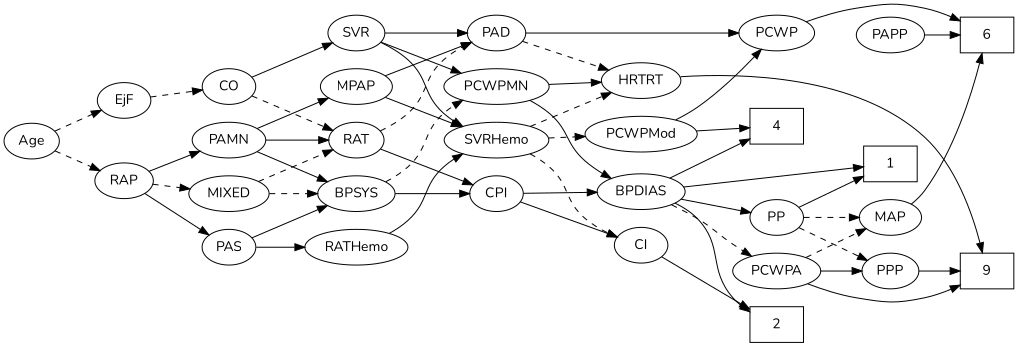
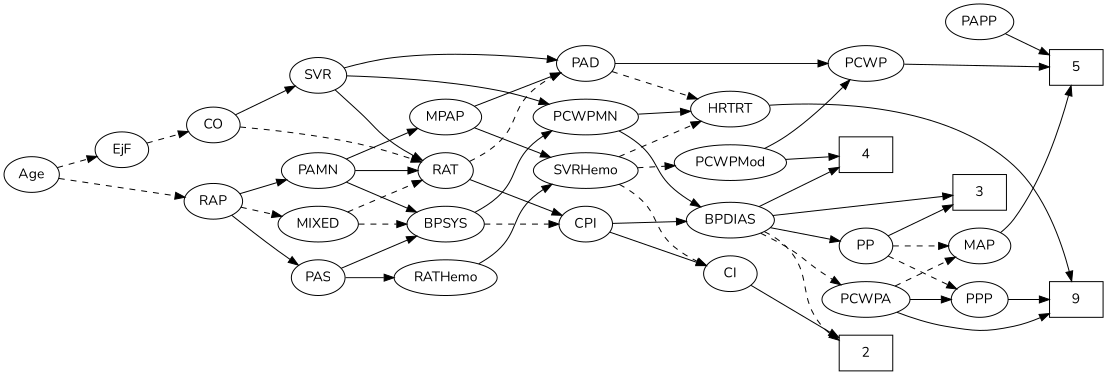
(987, 35) -> (1076, 67)
(422, 78) -> (373, 125)
(423, 146) -> (512, 177)
(890, 164) -> (980, 192)
(434, 194) -> (523, 224)
(714, 250) -> (803, 279)
